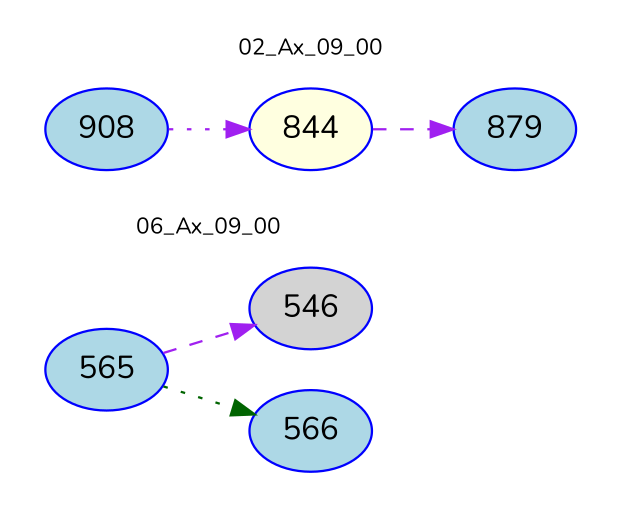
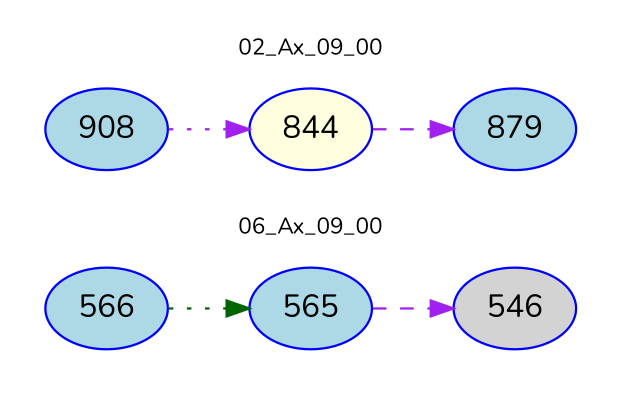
(198, 397) -> (198, 308)
